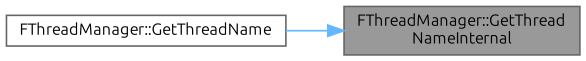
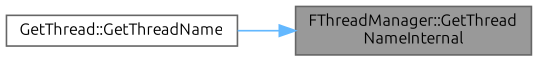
(146, 31) -> (122, 31)
